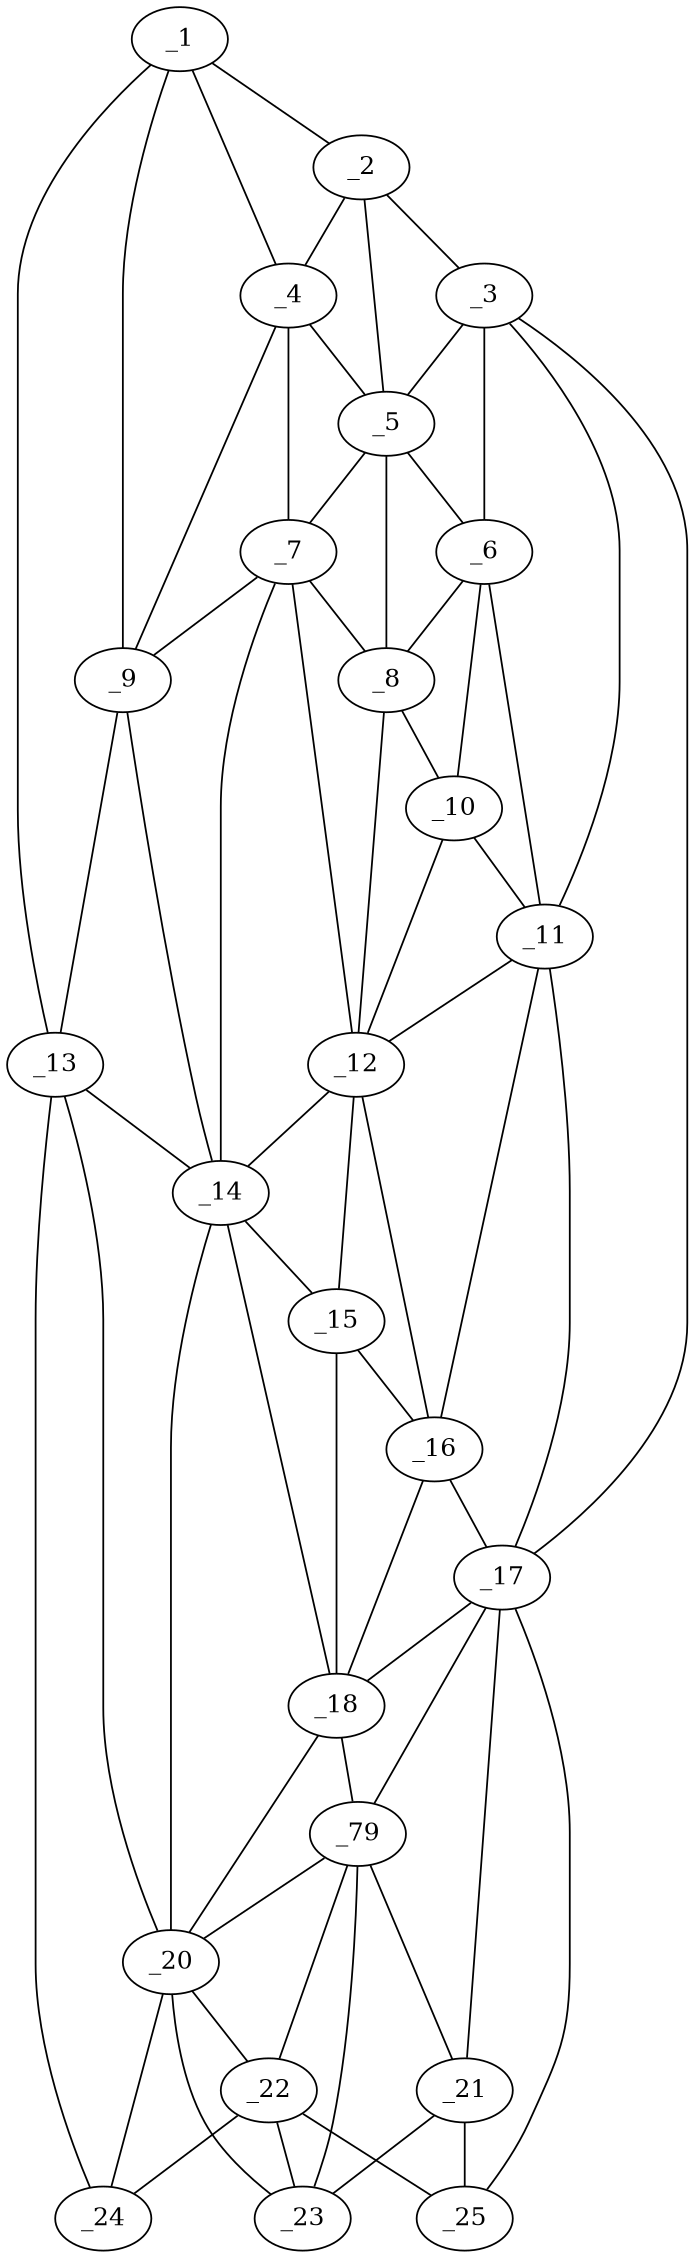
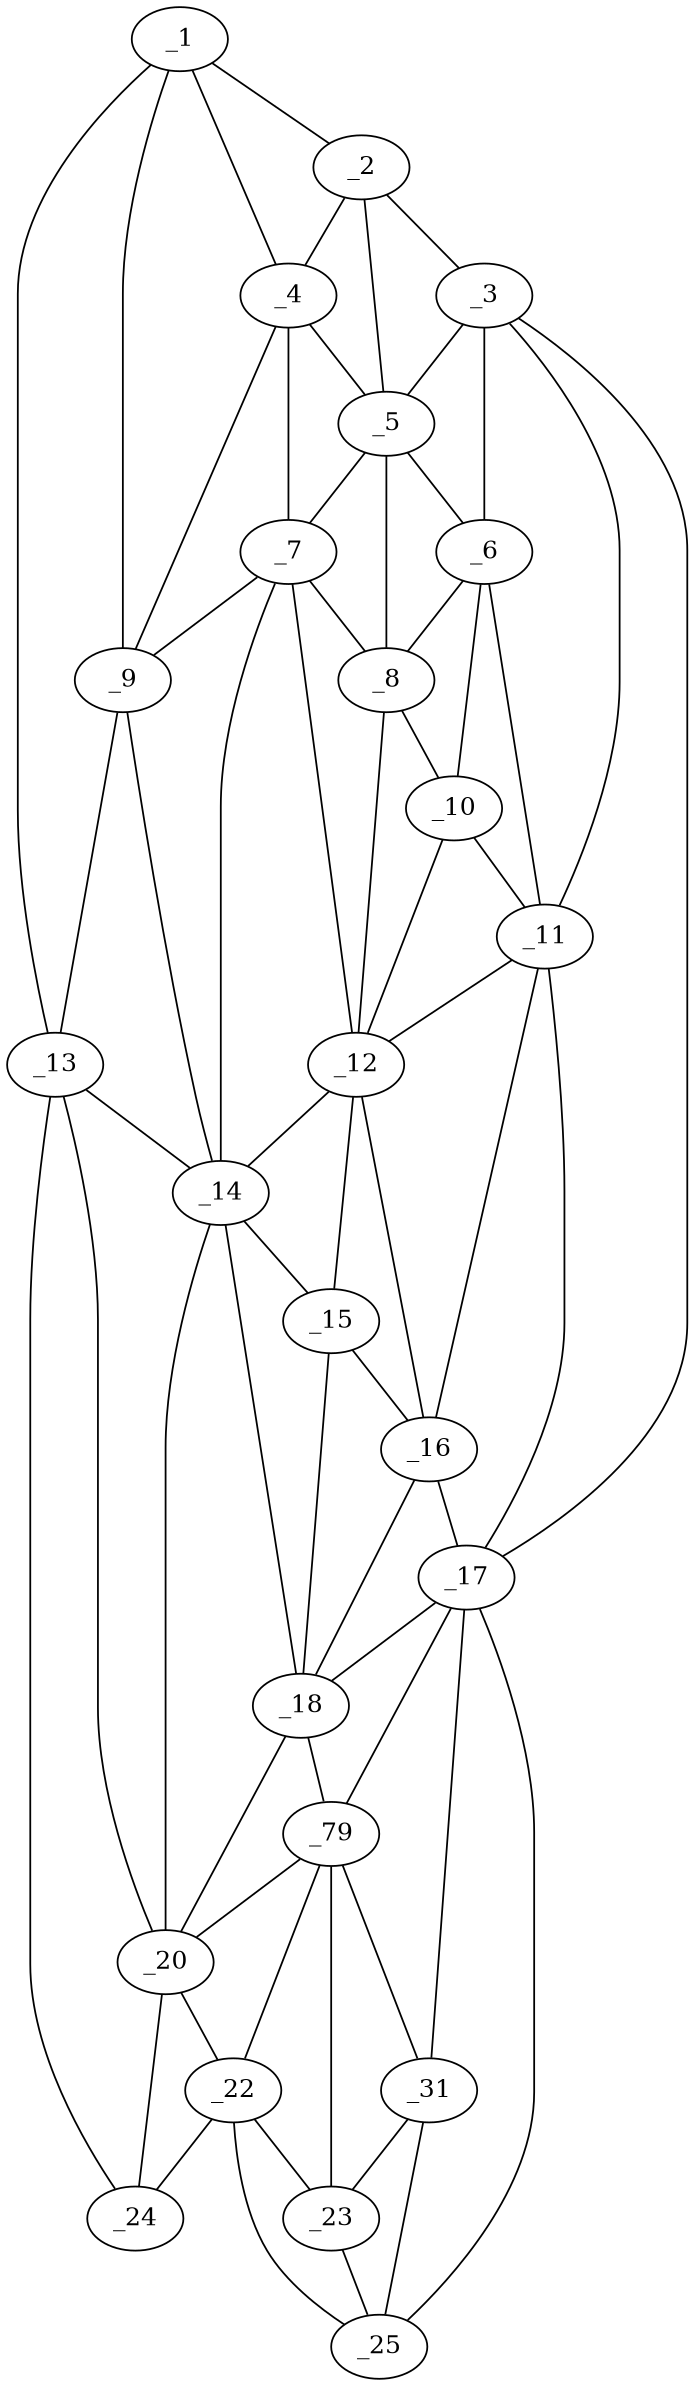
(465, 2090) -> (429, 2090)
(197, 2107) -> (355, 2282)
